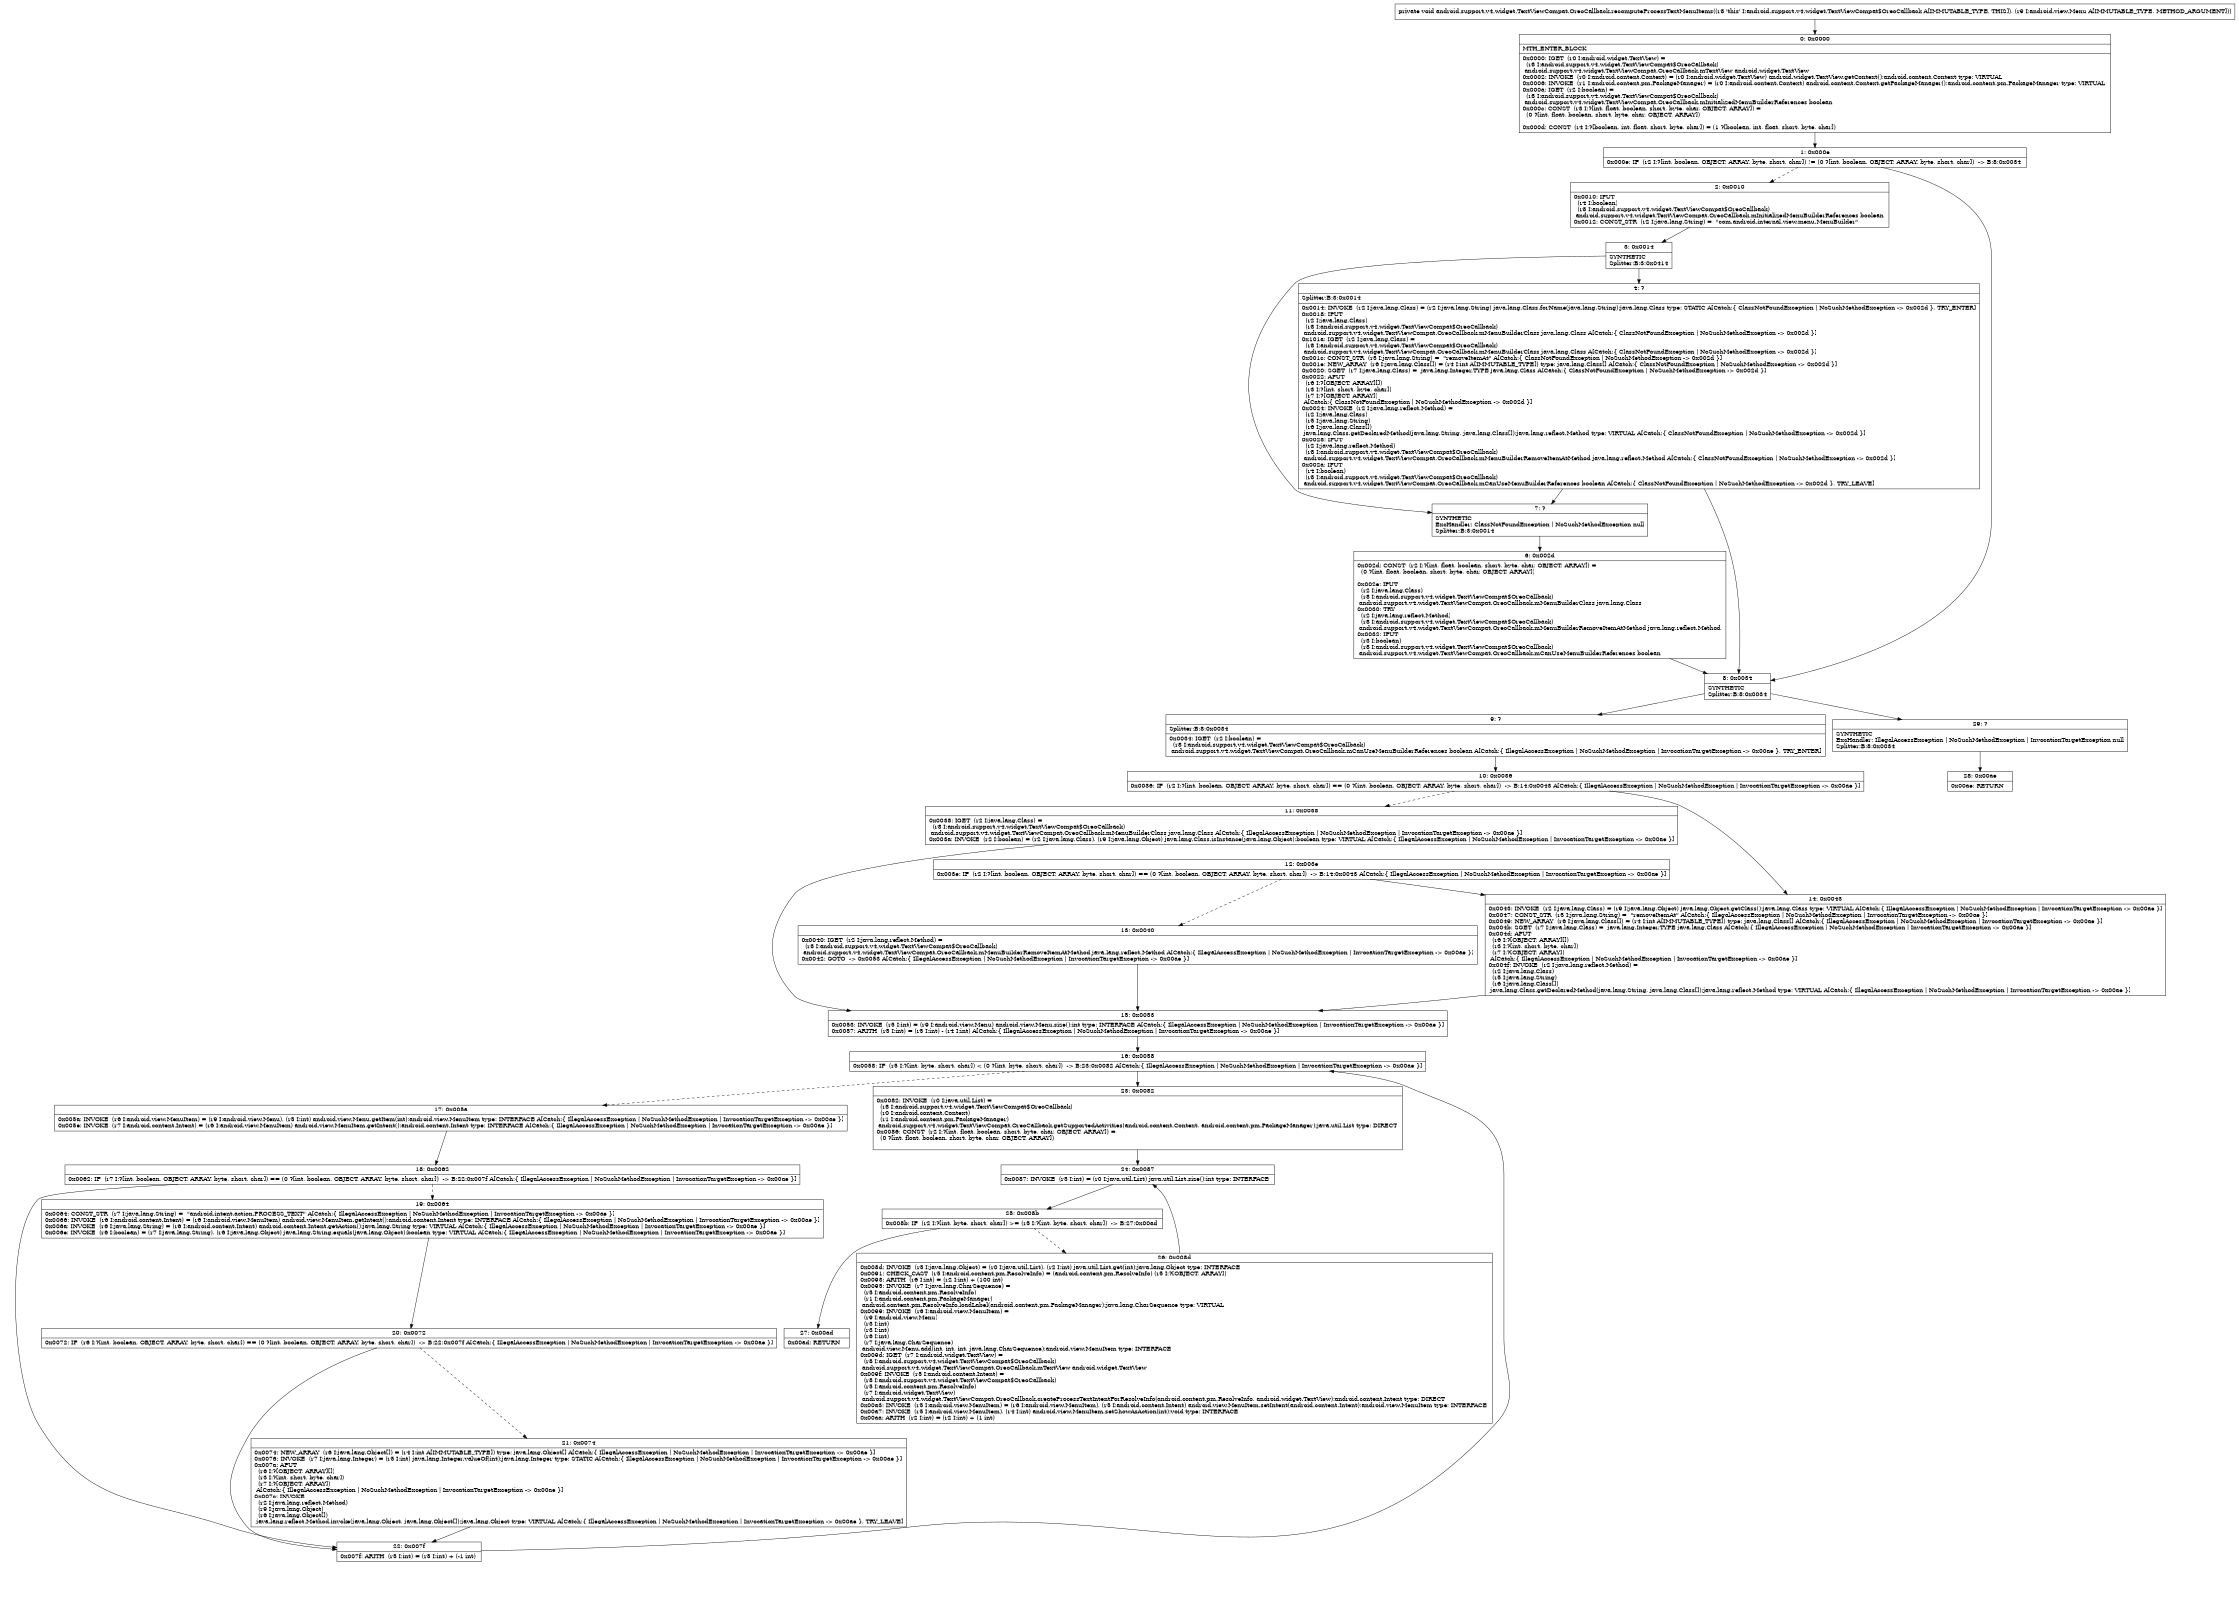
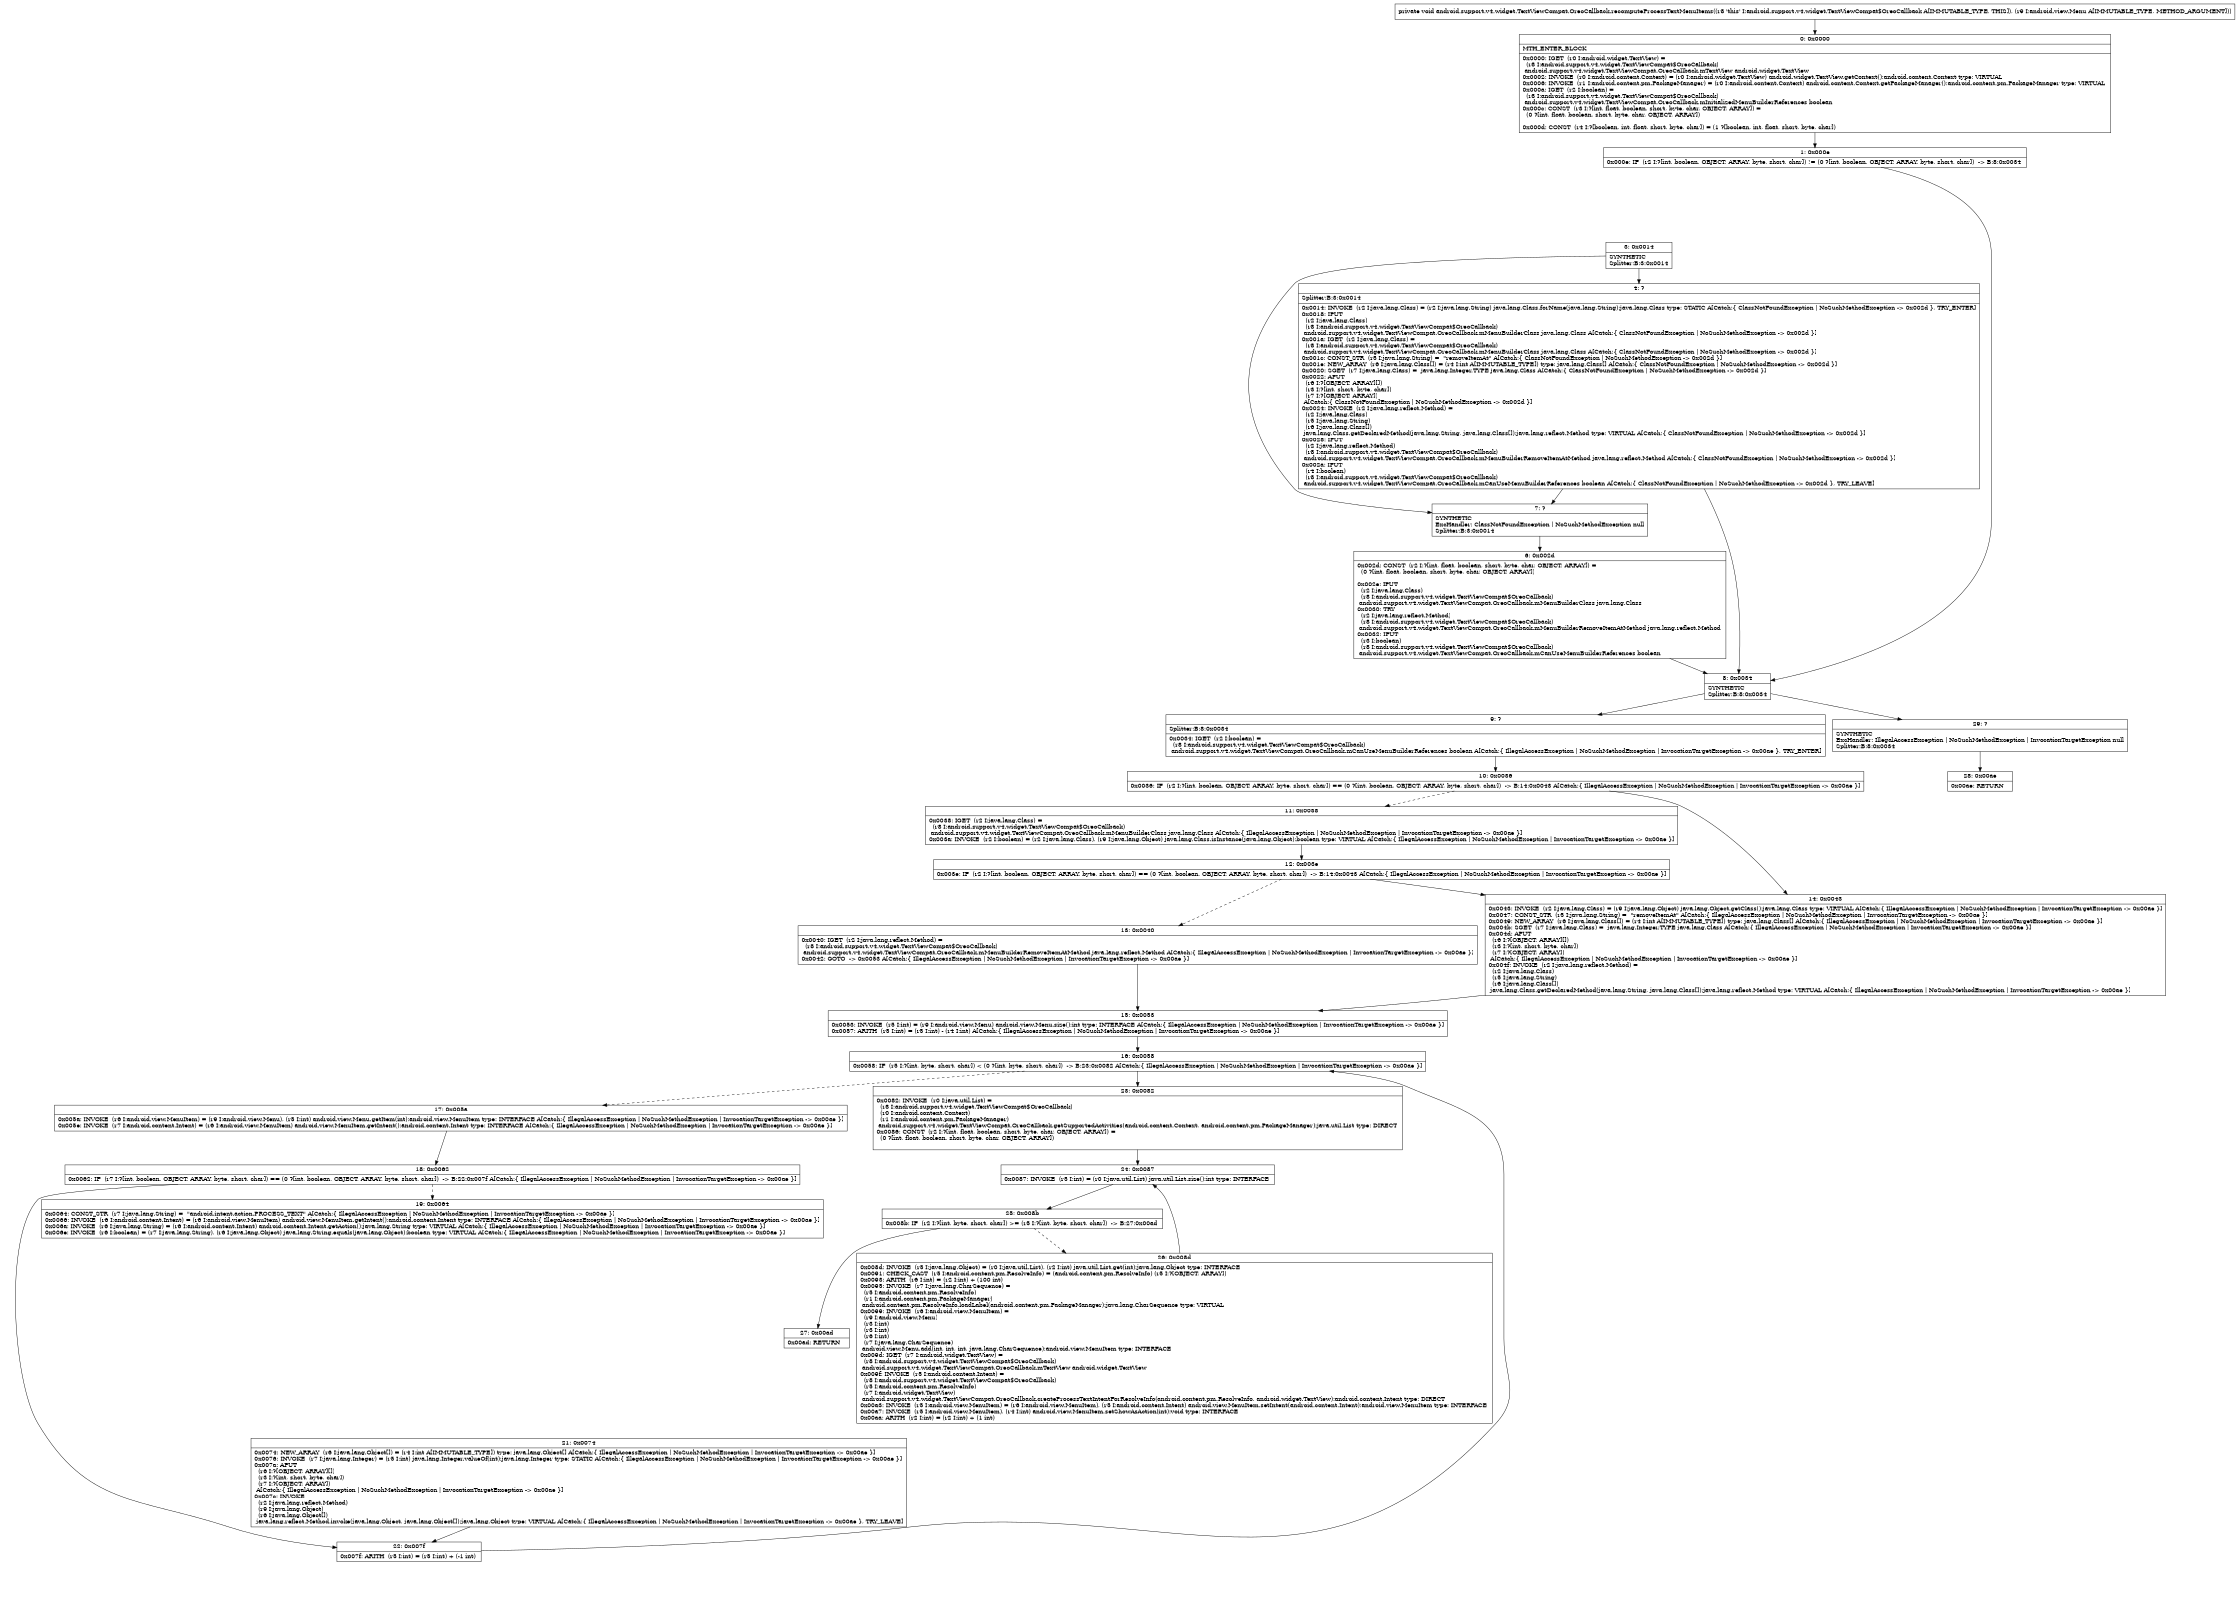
(1730, 205) -> none
(1639, 263) -> (1639, 263)
(1359, 339) -> (1359, 339)
(836, 876) -> (1302, 850)
(409, 1338) -> none
